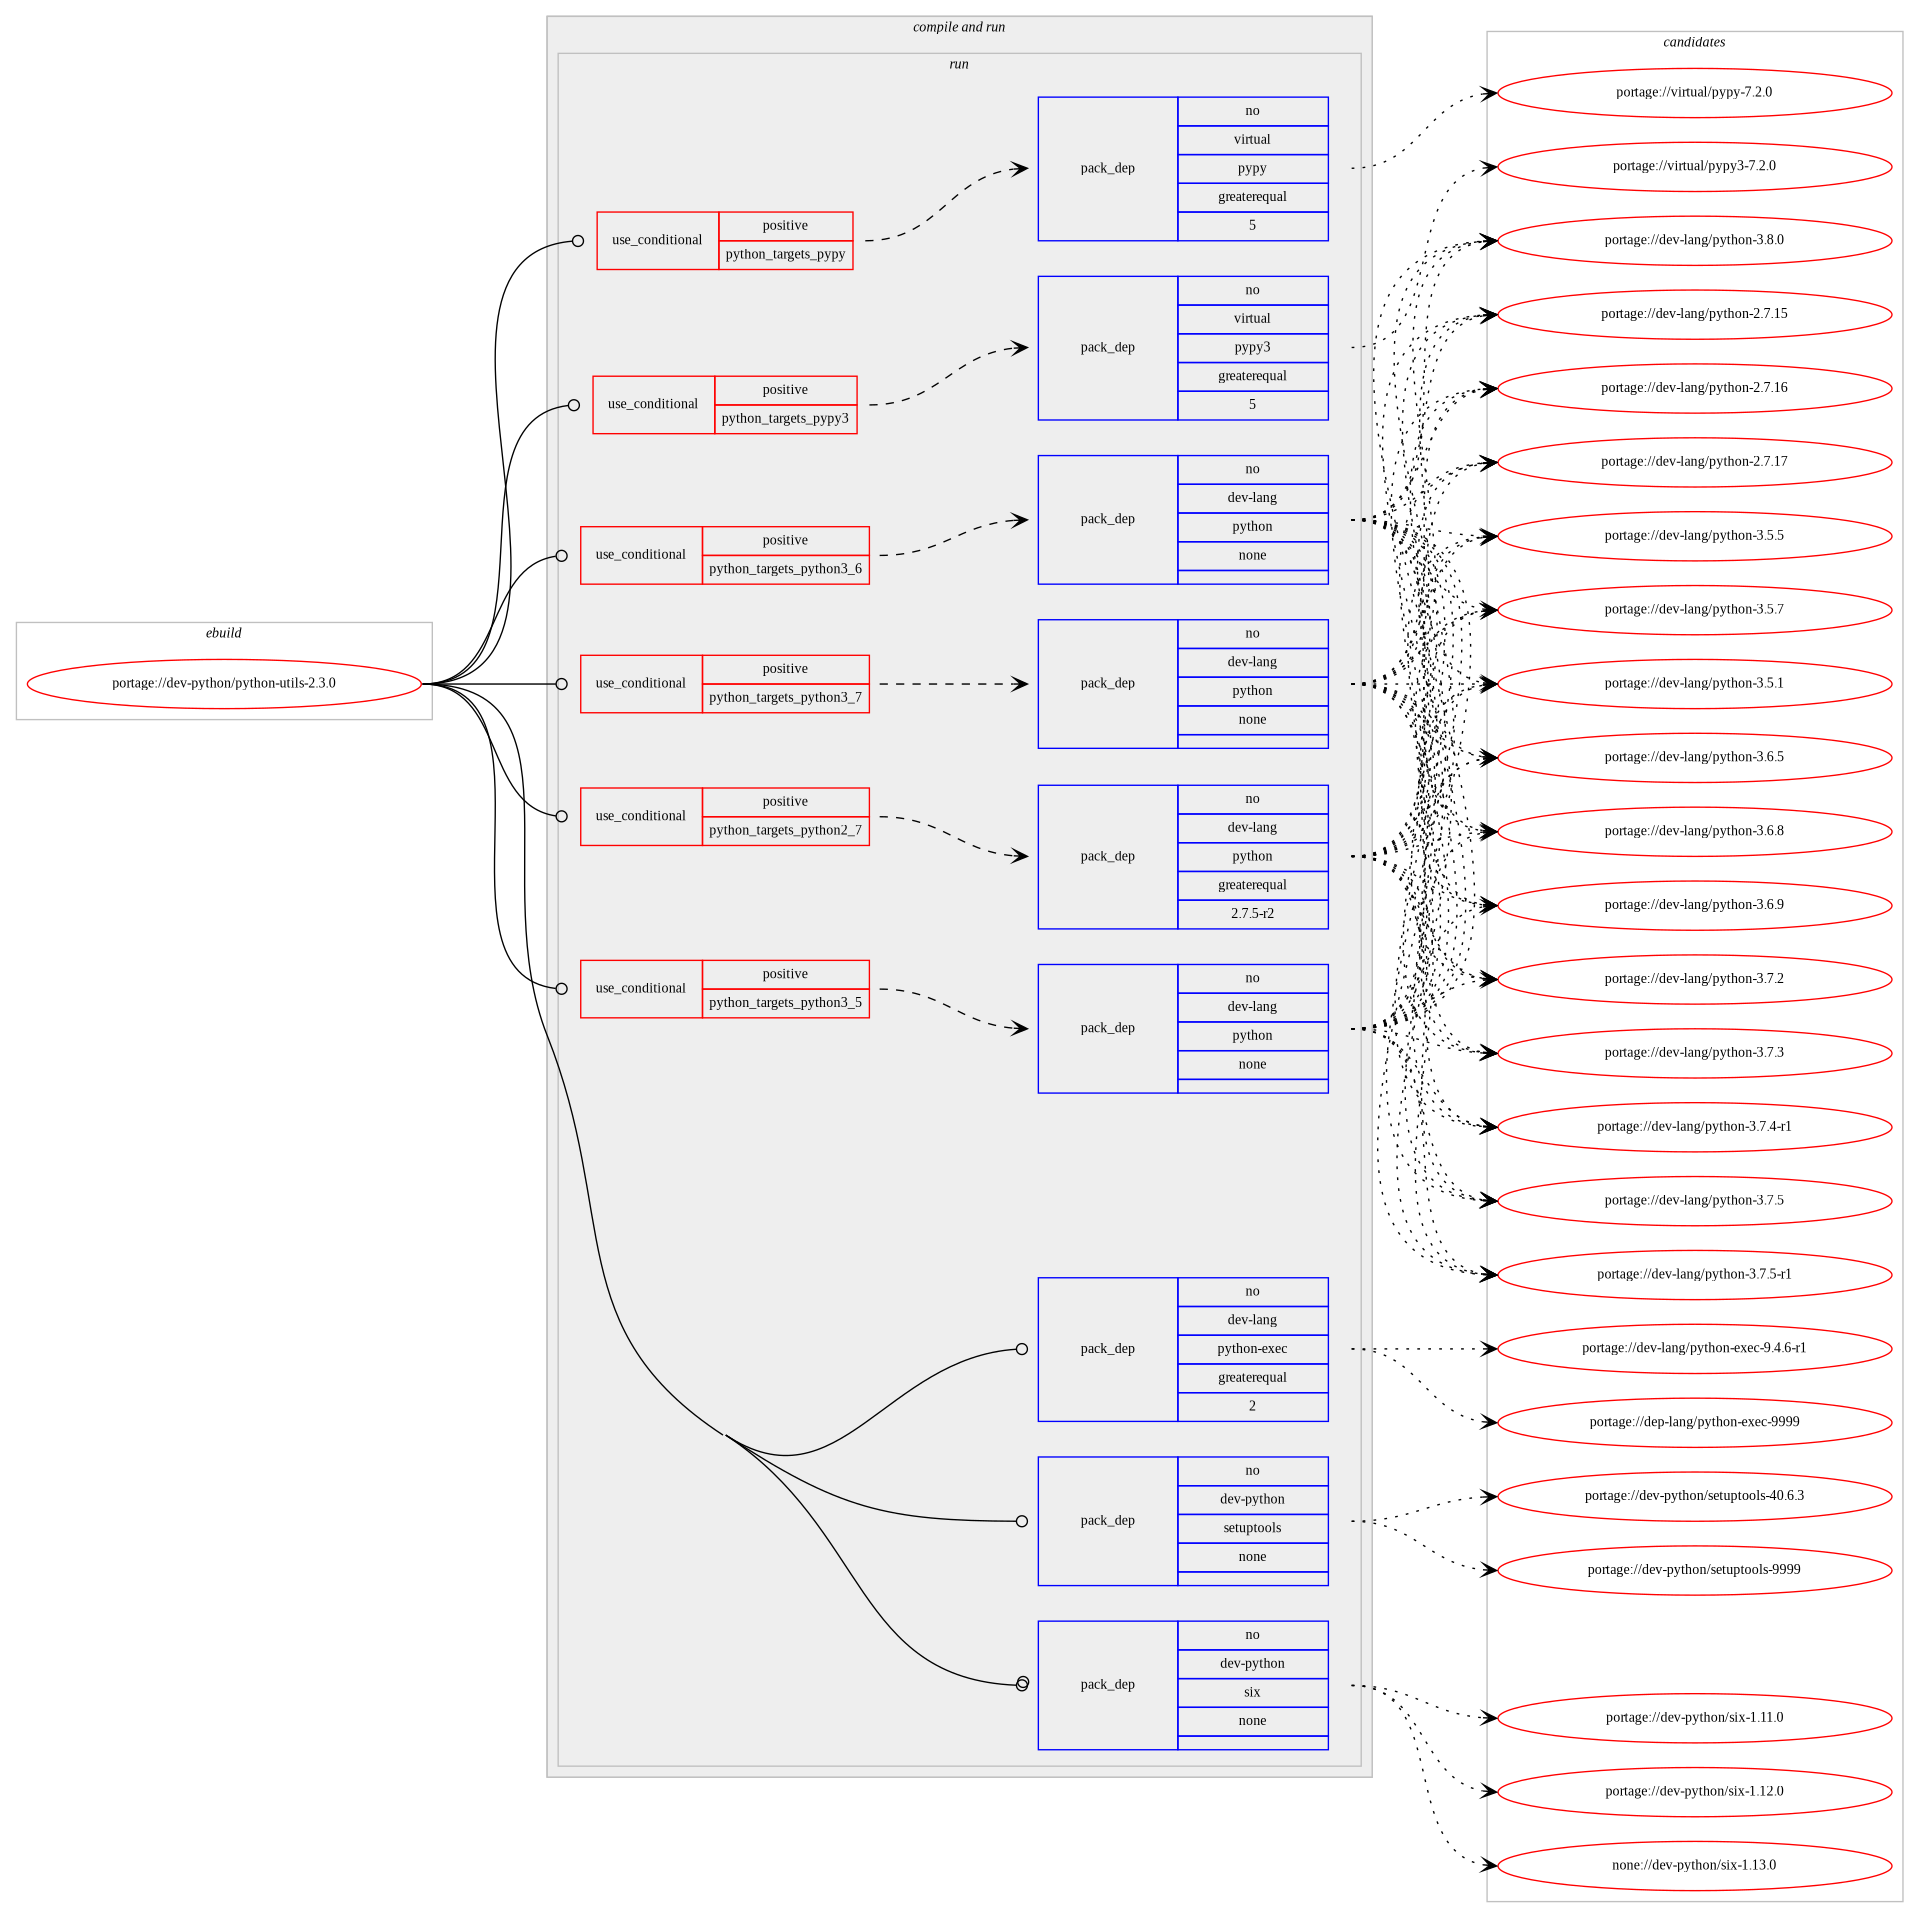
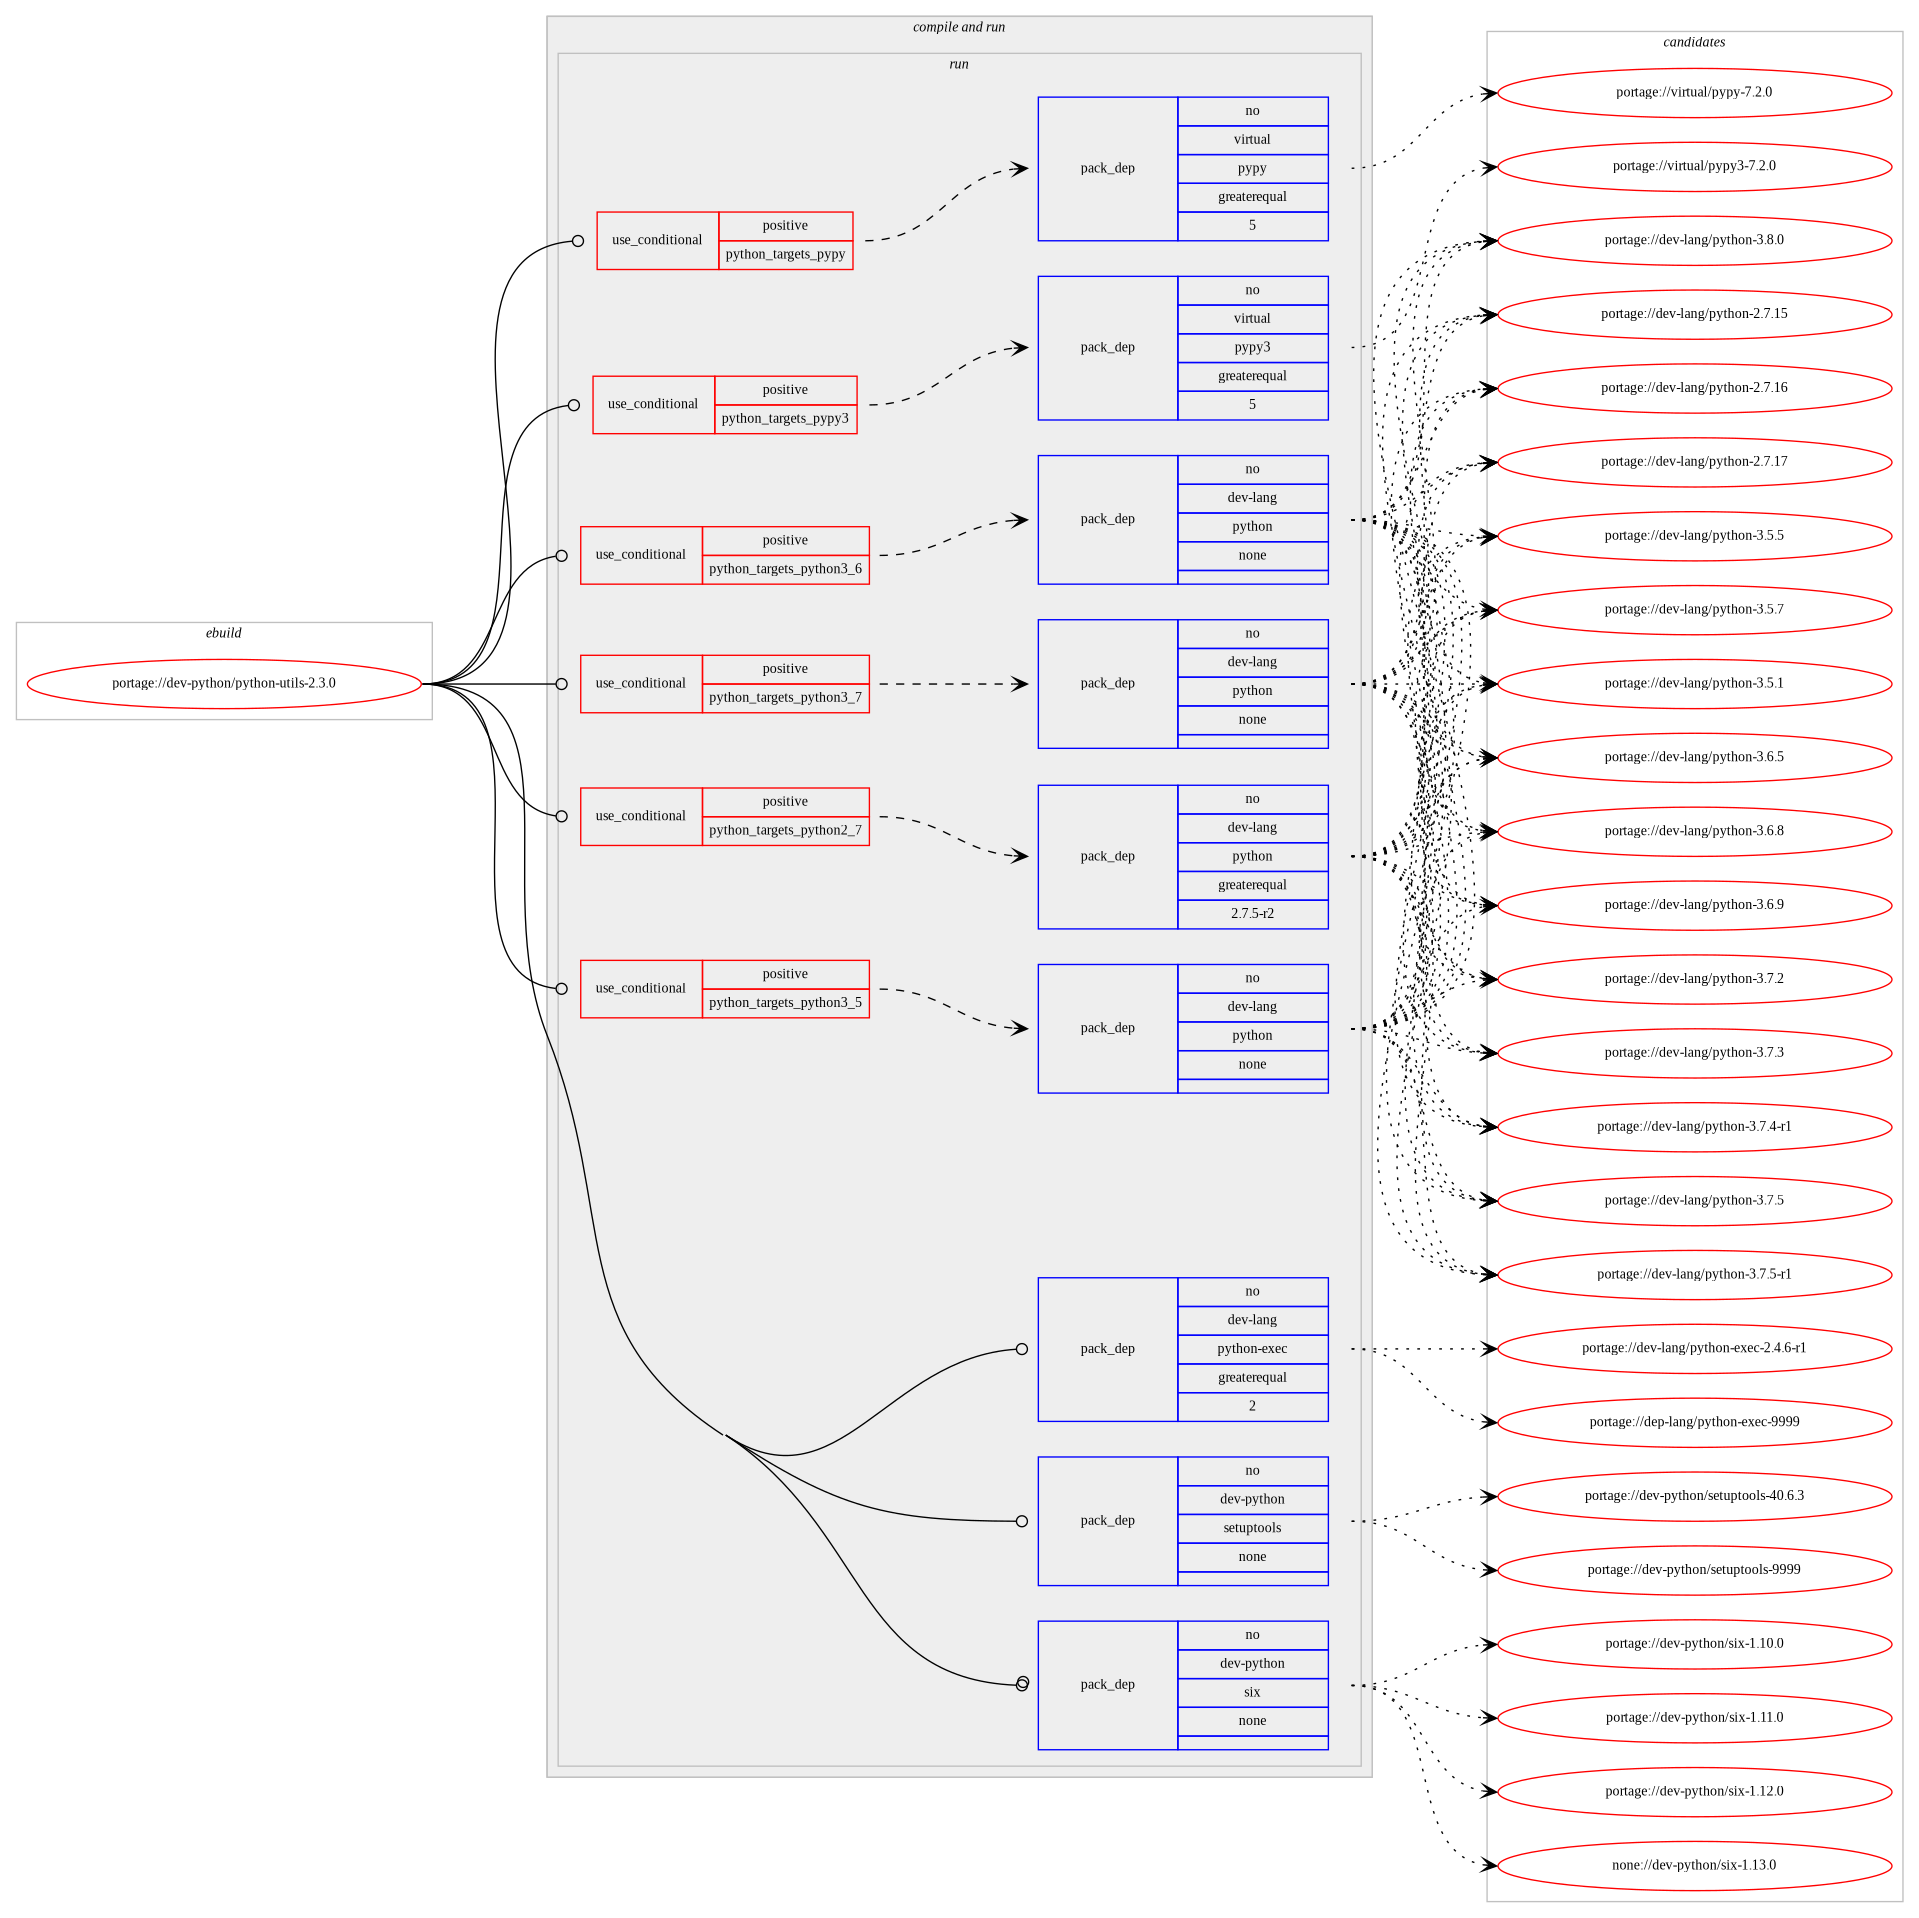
(1695, 1349) -> (1695, 1349)
none -> (1695, 1644)
